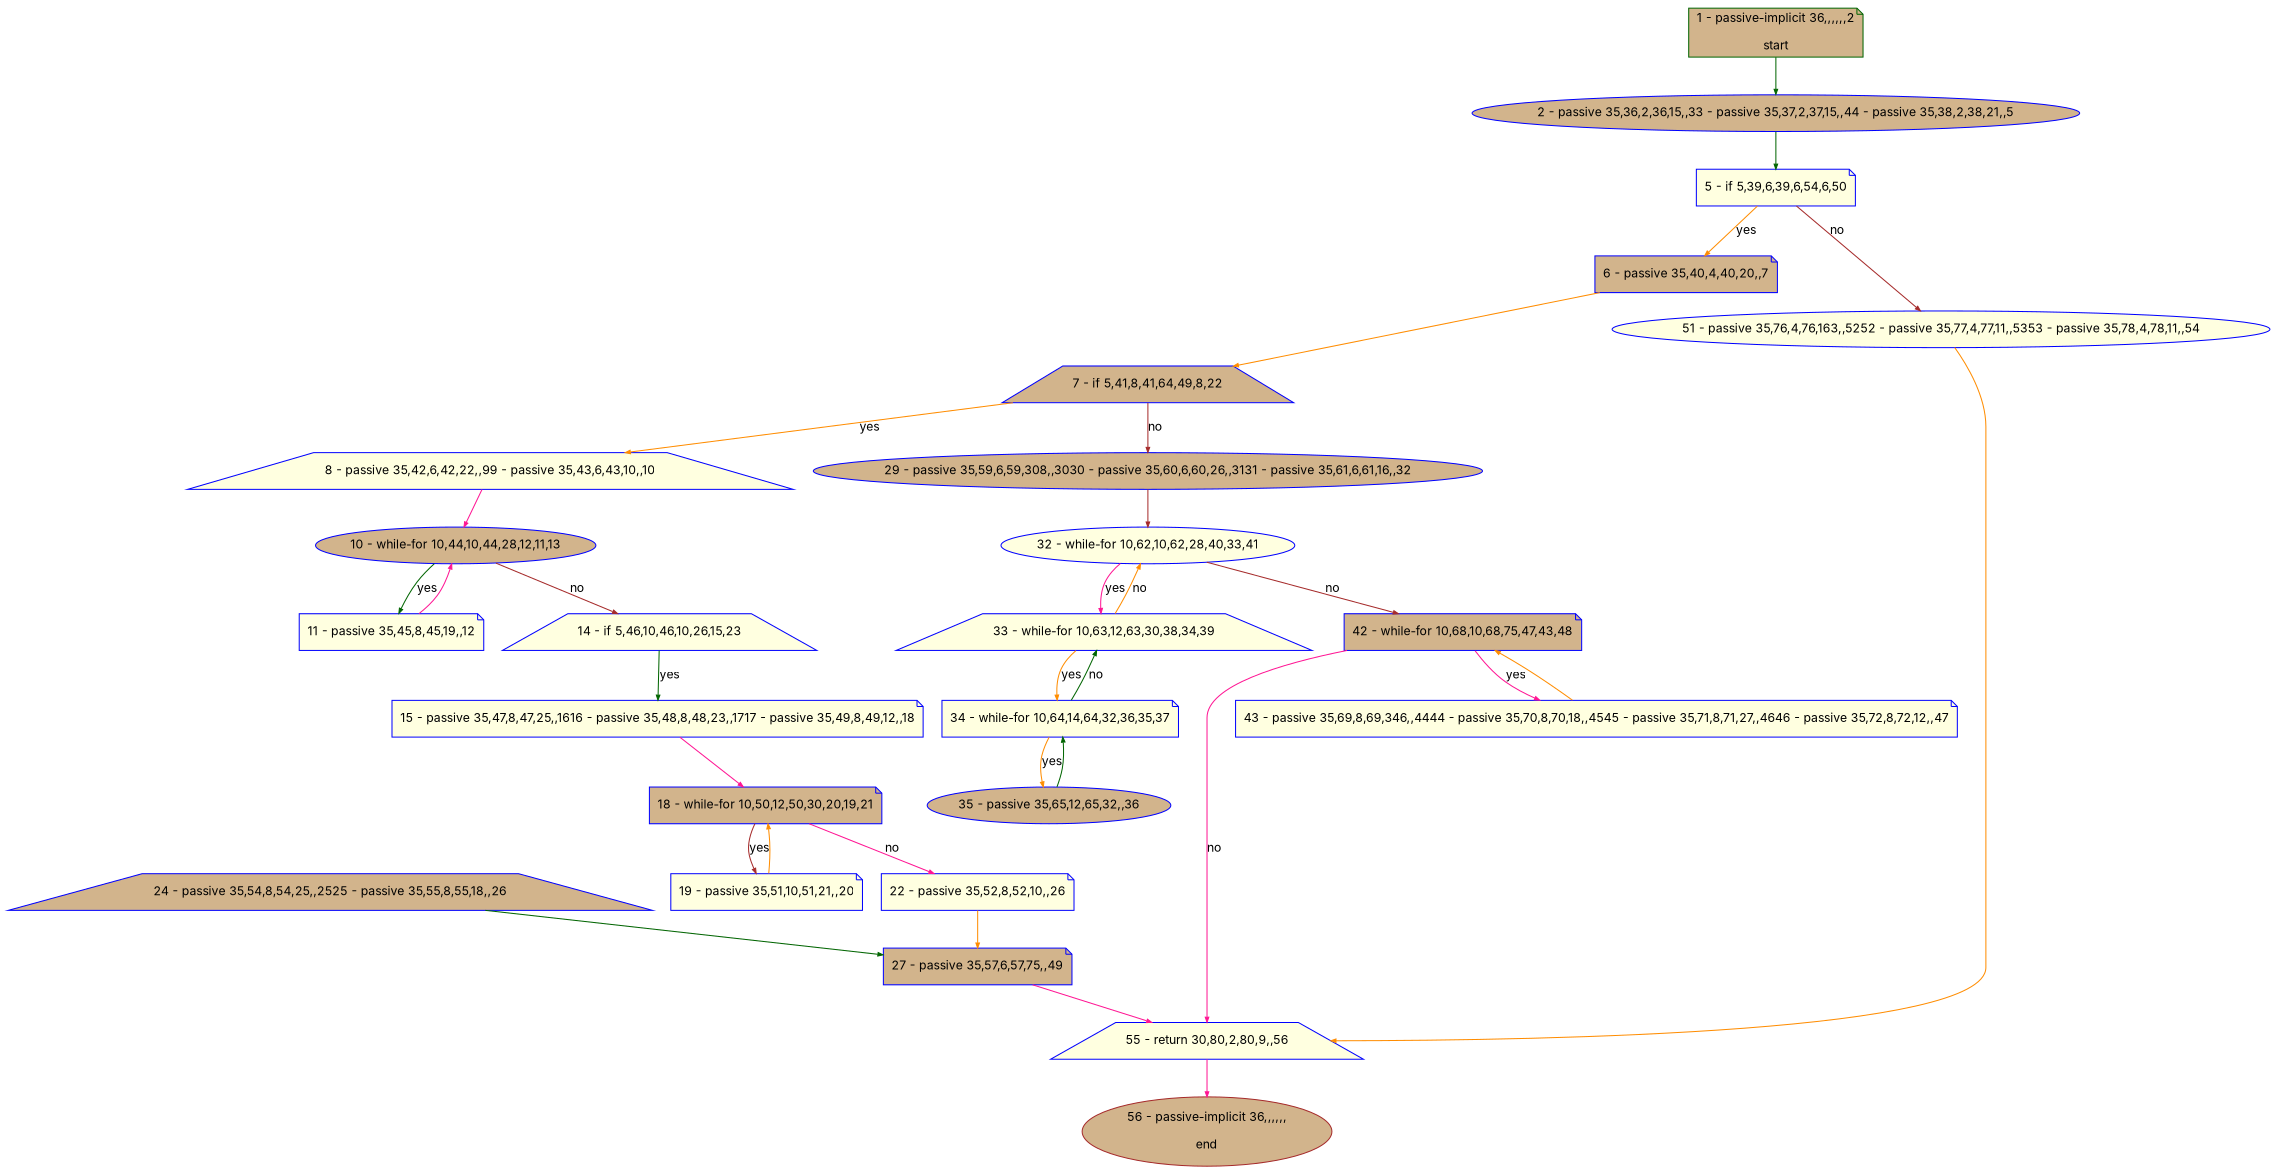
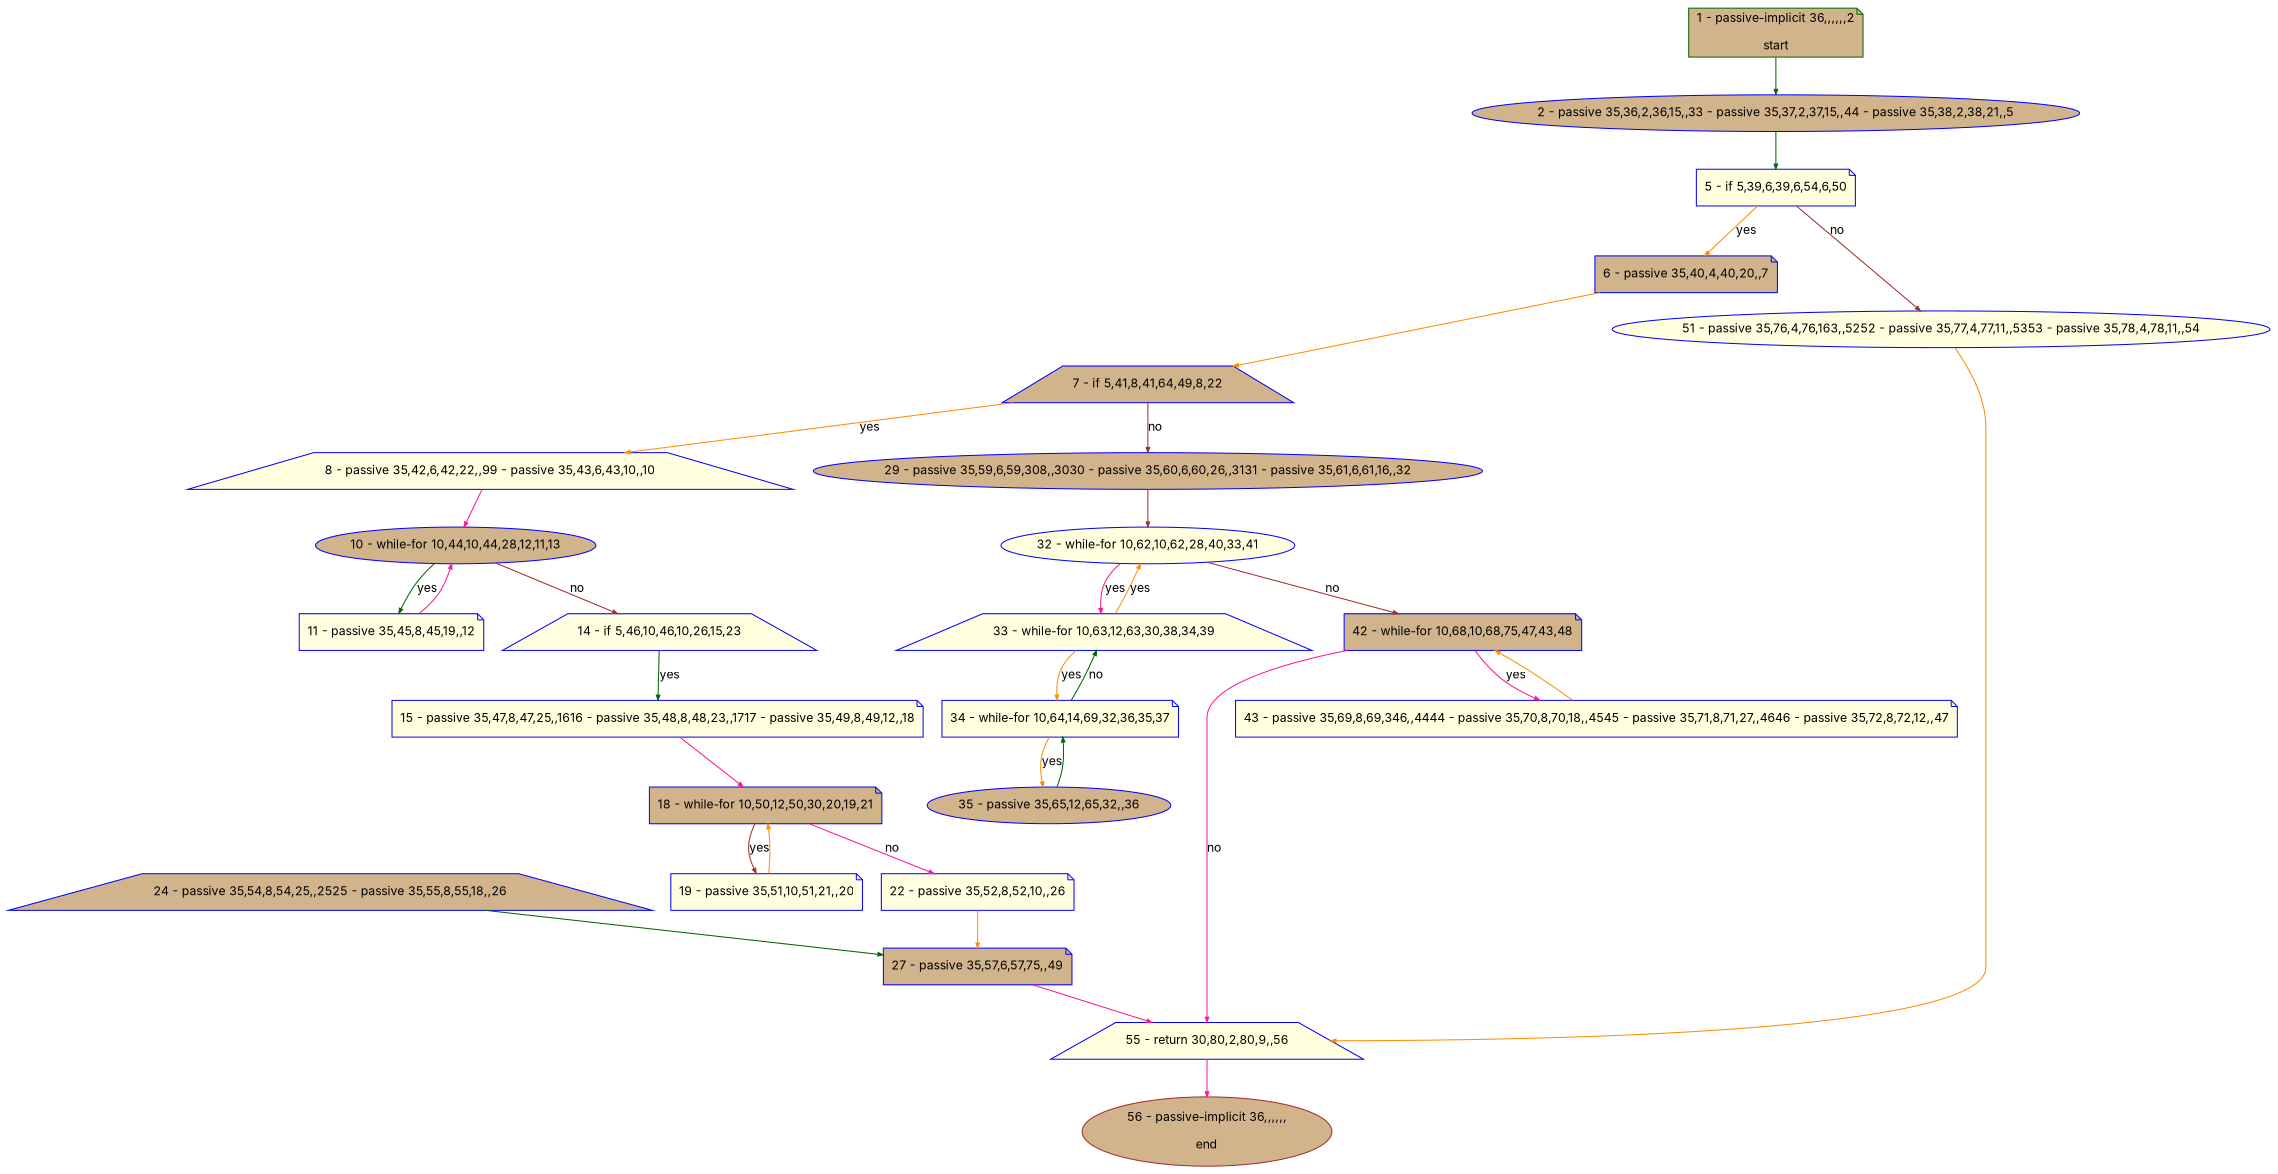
(1140, 589) -> (1140, 589)
(1060, 719) -> (1060, 719)
